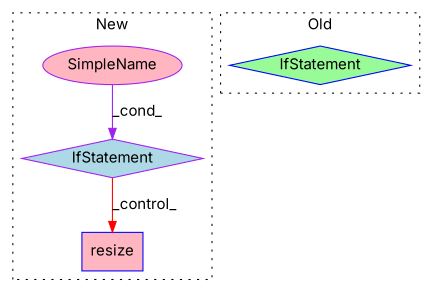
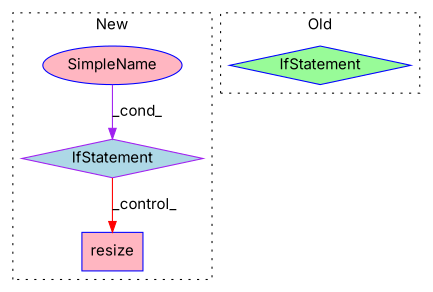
(112, 65) -> (112, 65)
